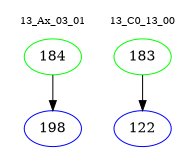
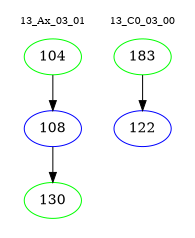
(143, 21) -> (143, 21)
(53, 57) -> (53, 57)
(53, 129) -> (53, 129)
none -> (53, 200)
